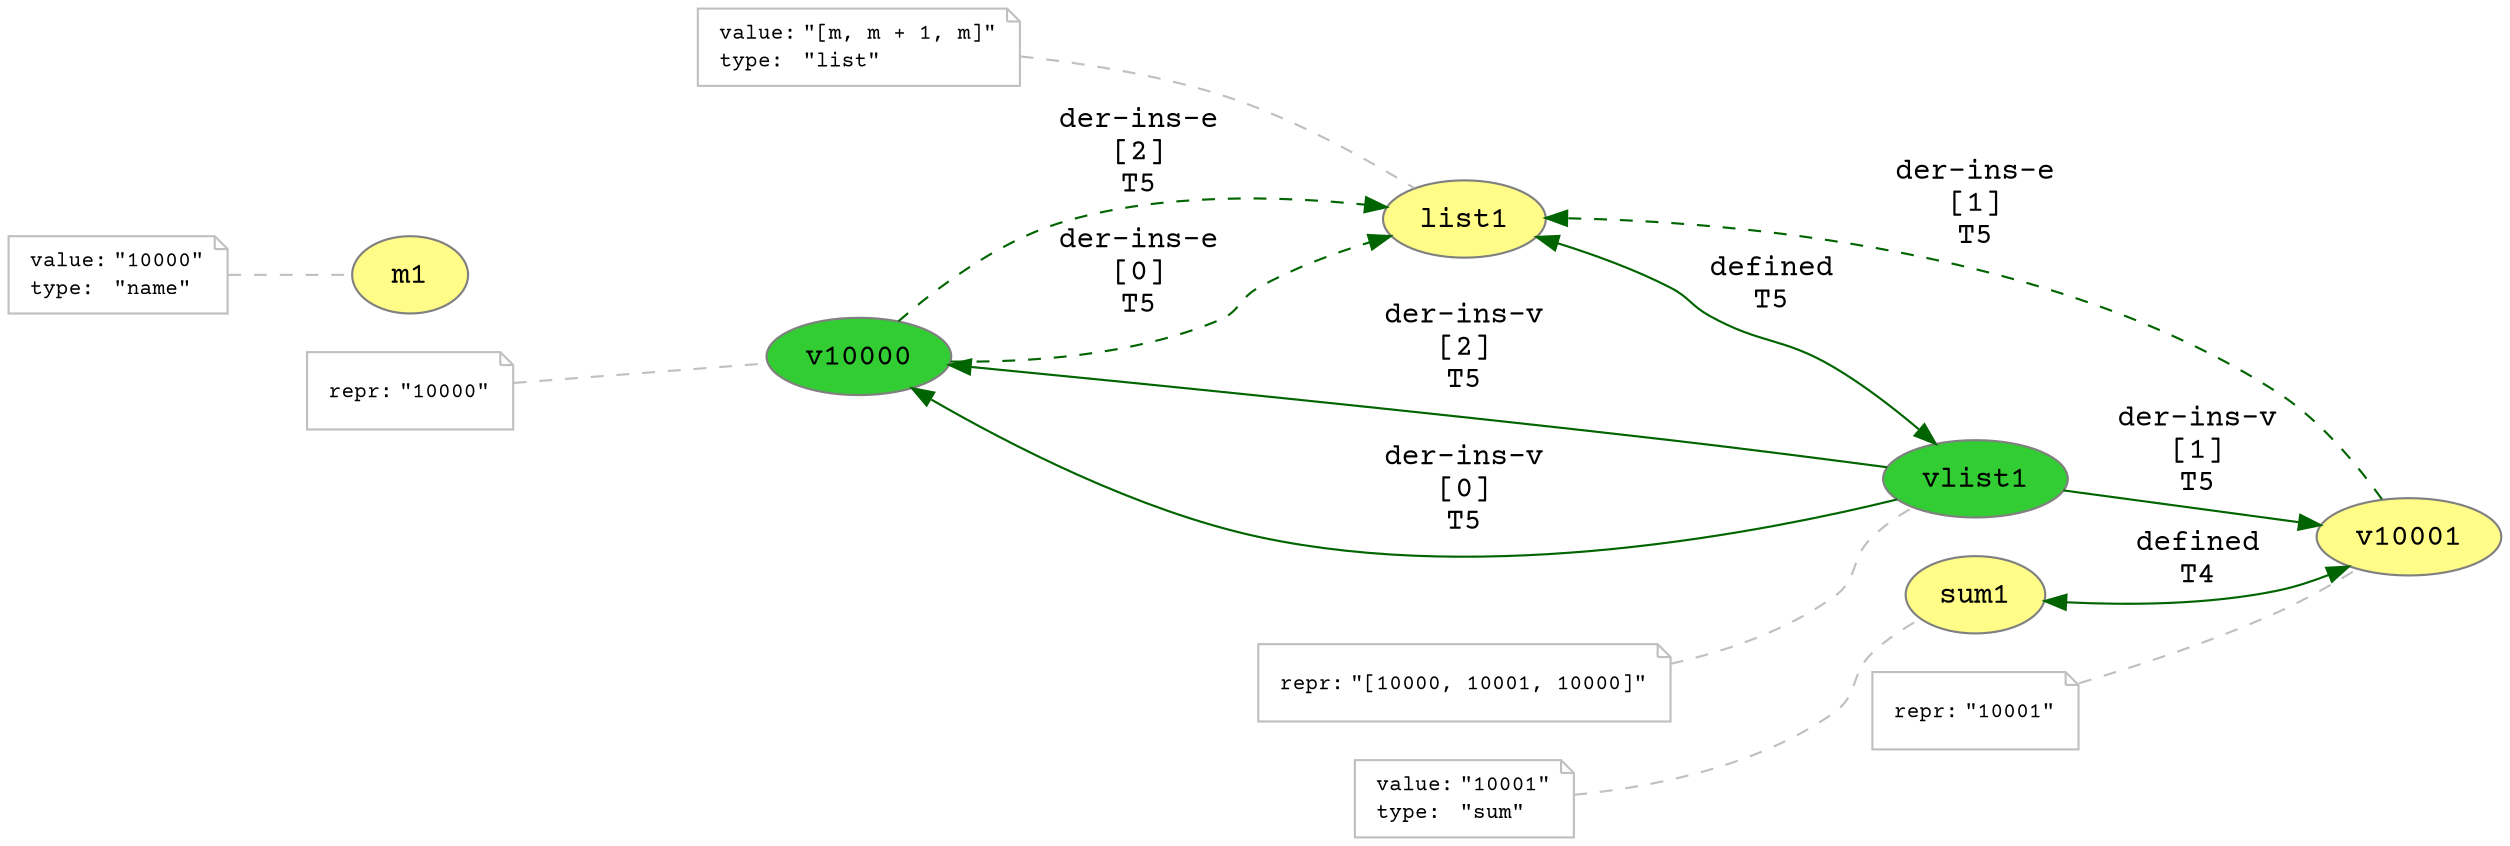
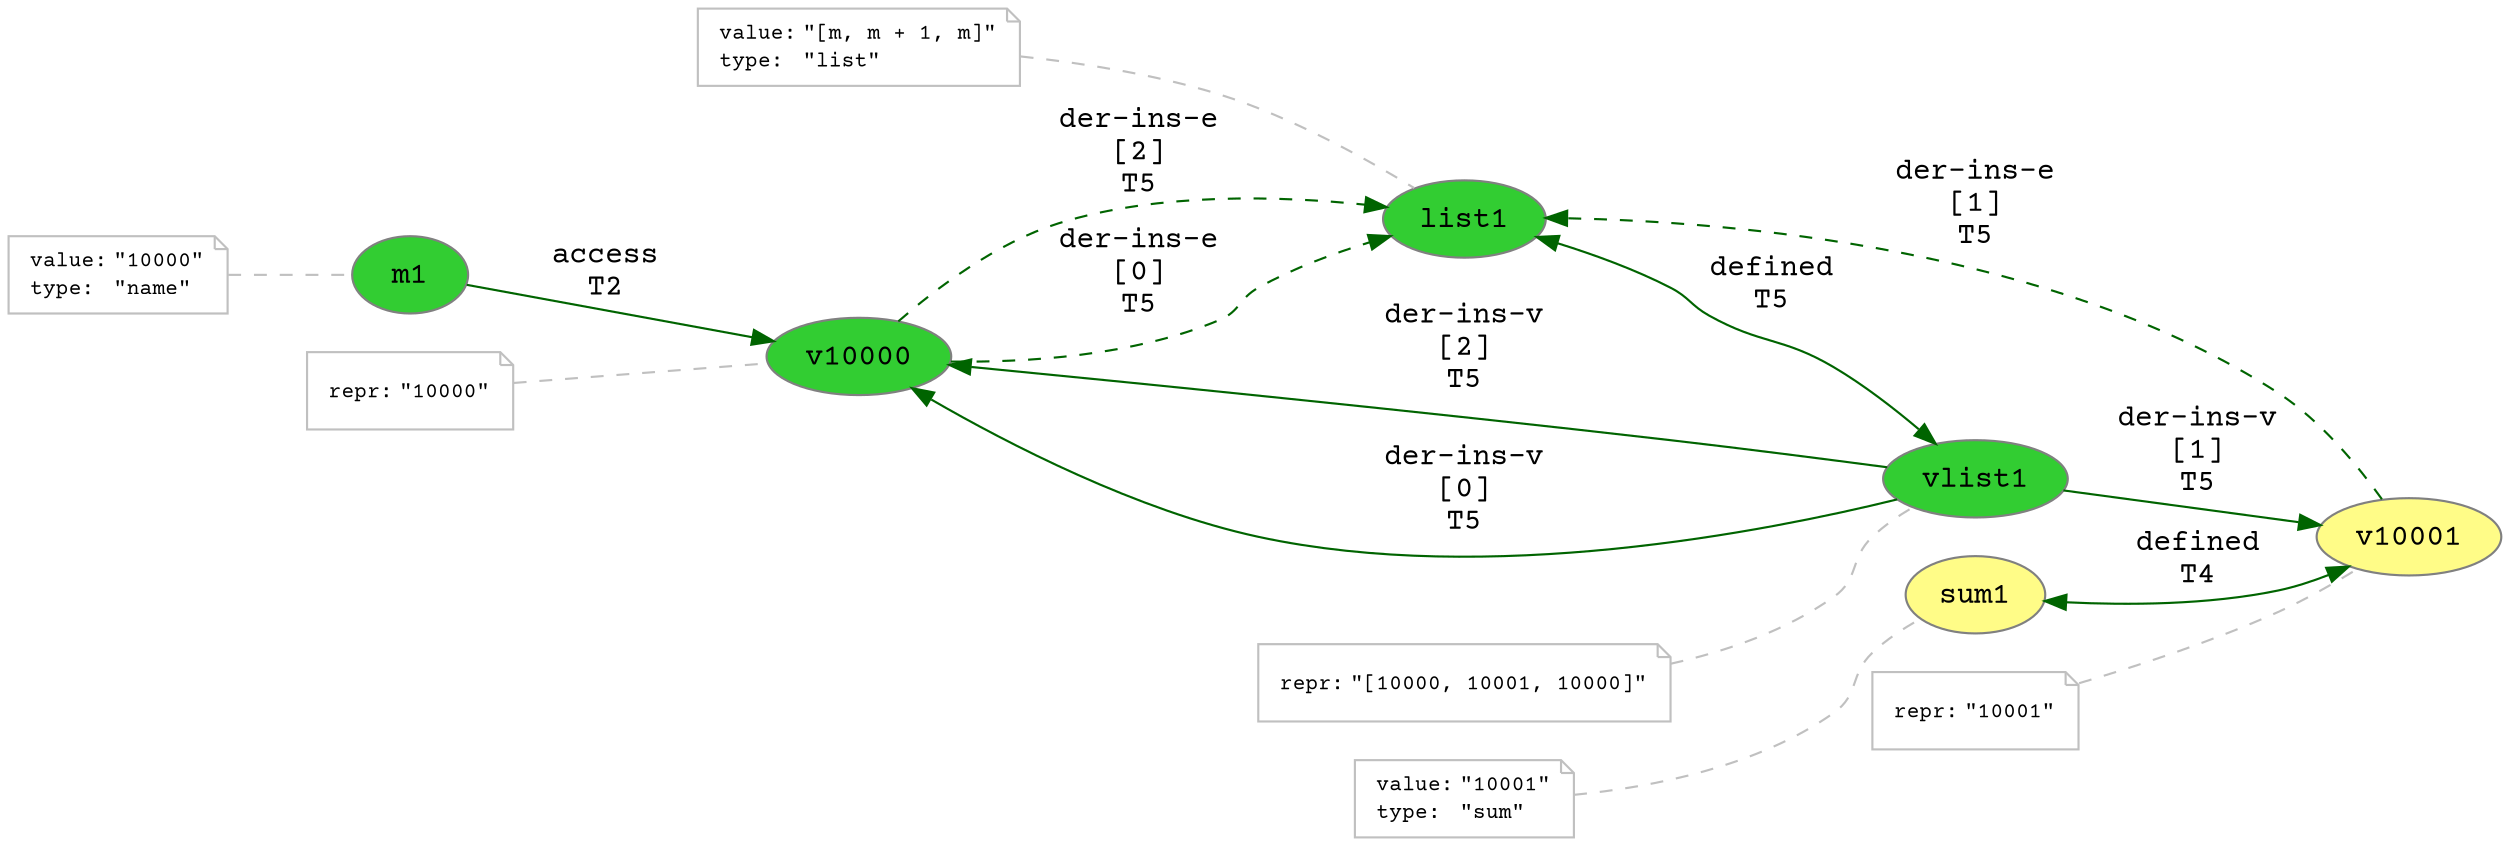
(1464, 219) -> (1464, 219)
(410, 275) -> (410, 275)
none -> (610, 311)
